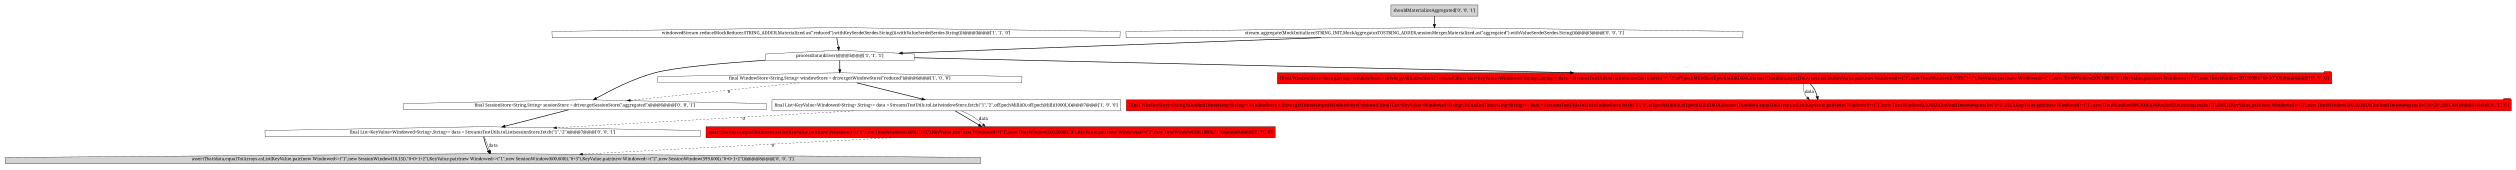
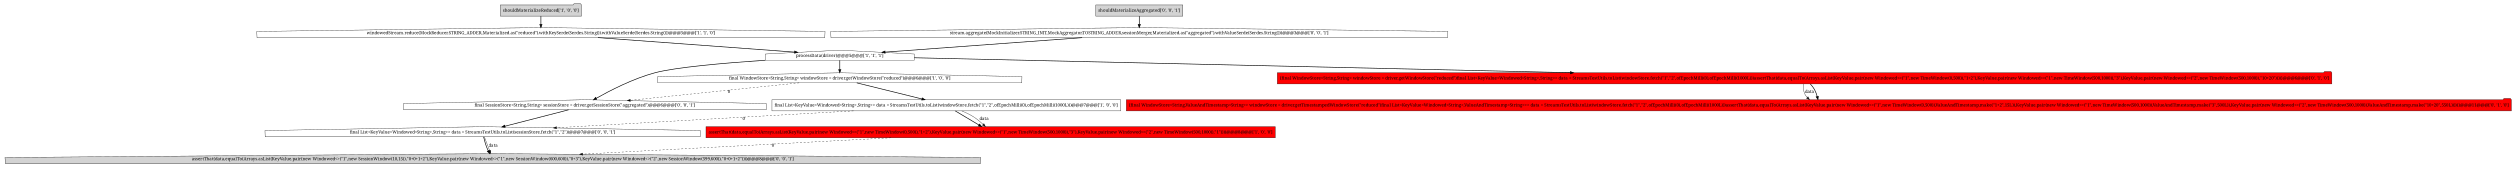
none -> (541, 11)
